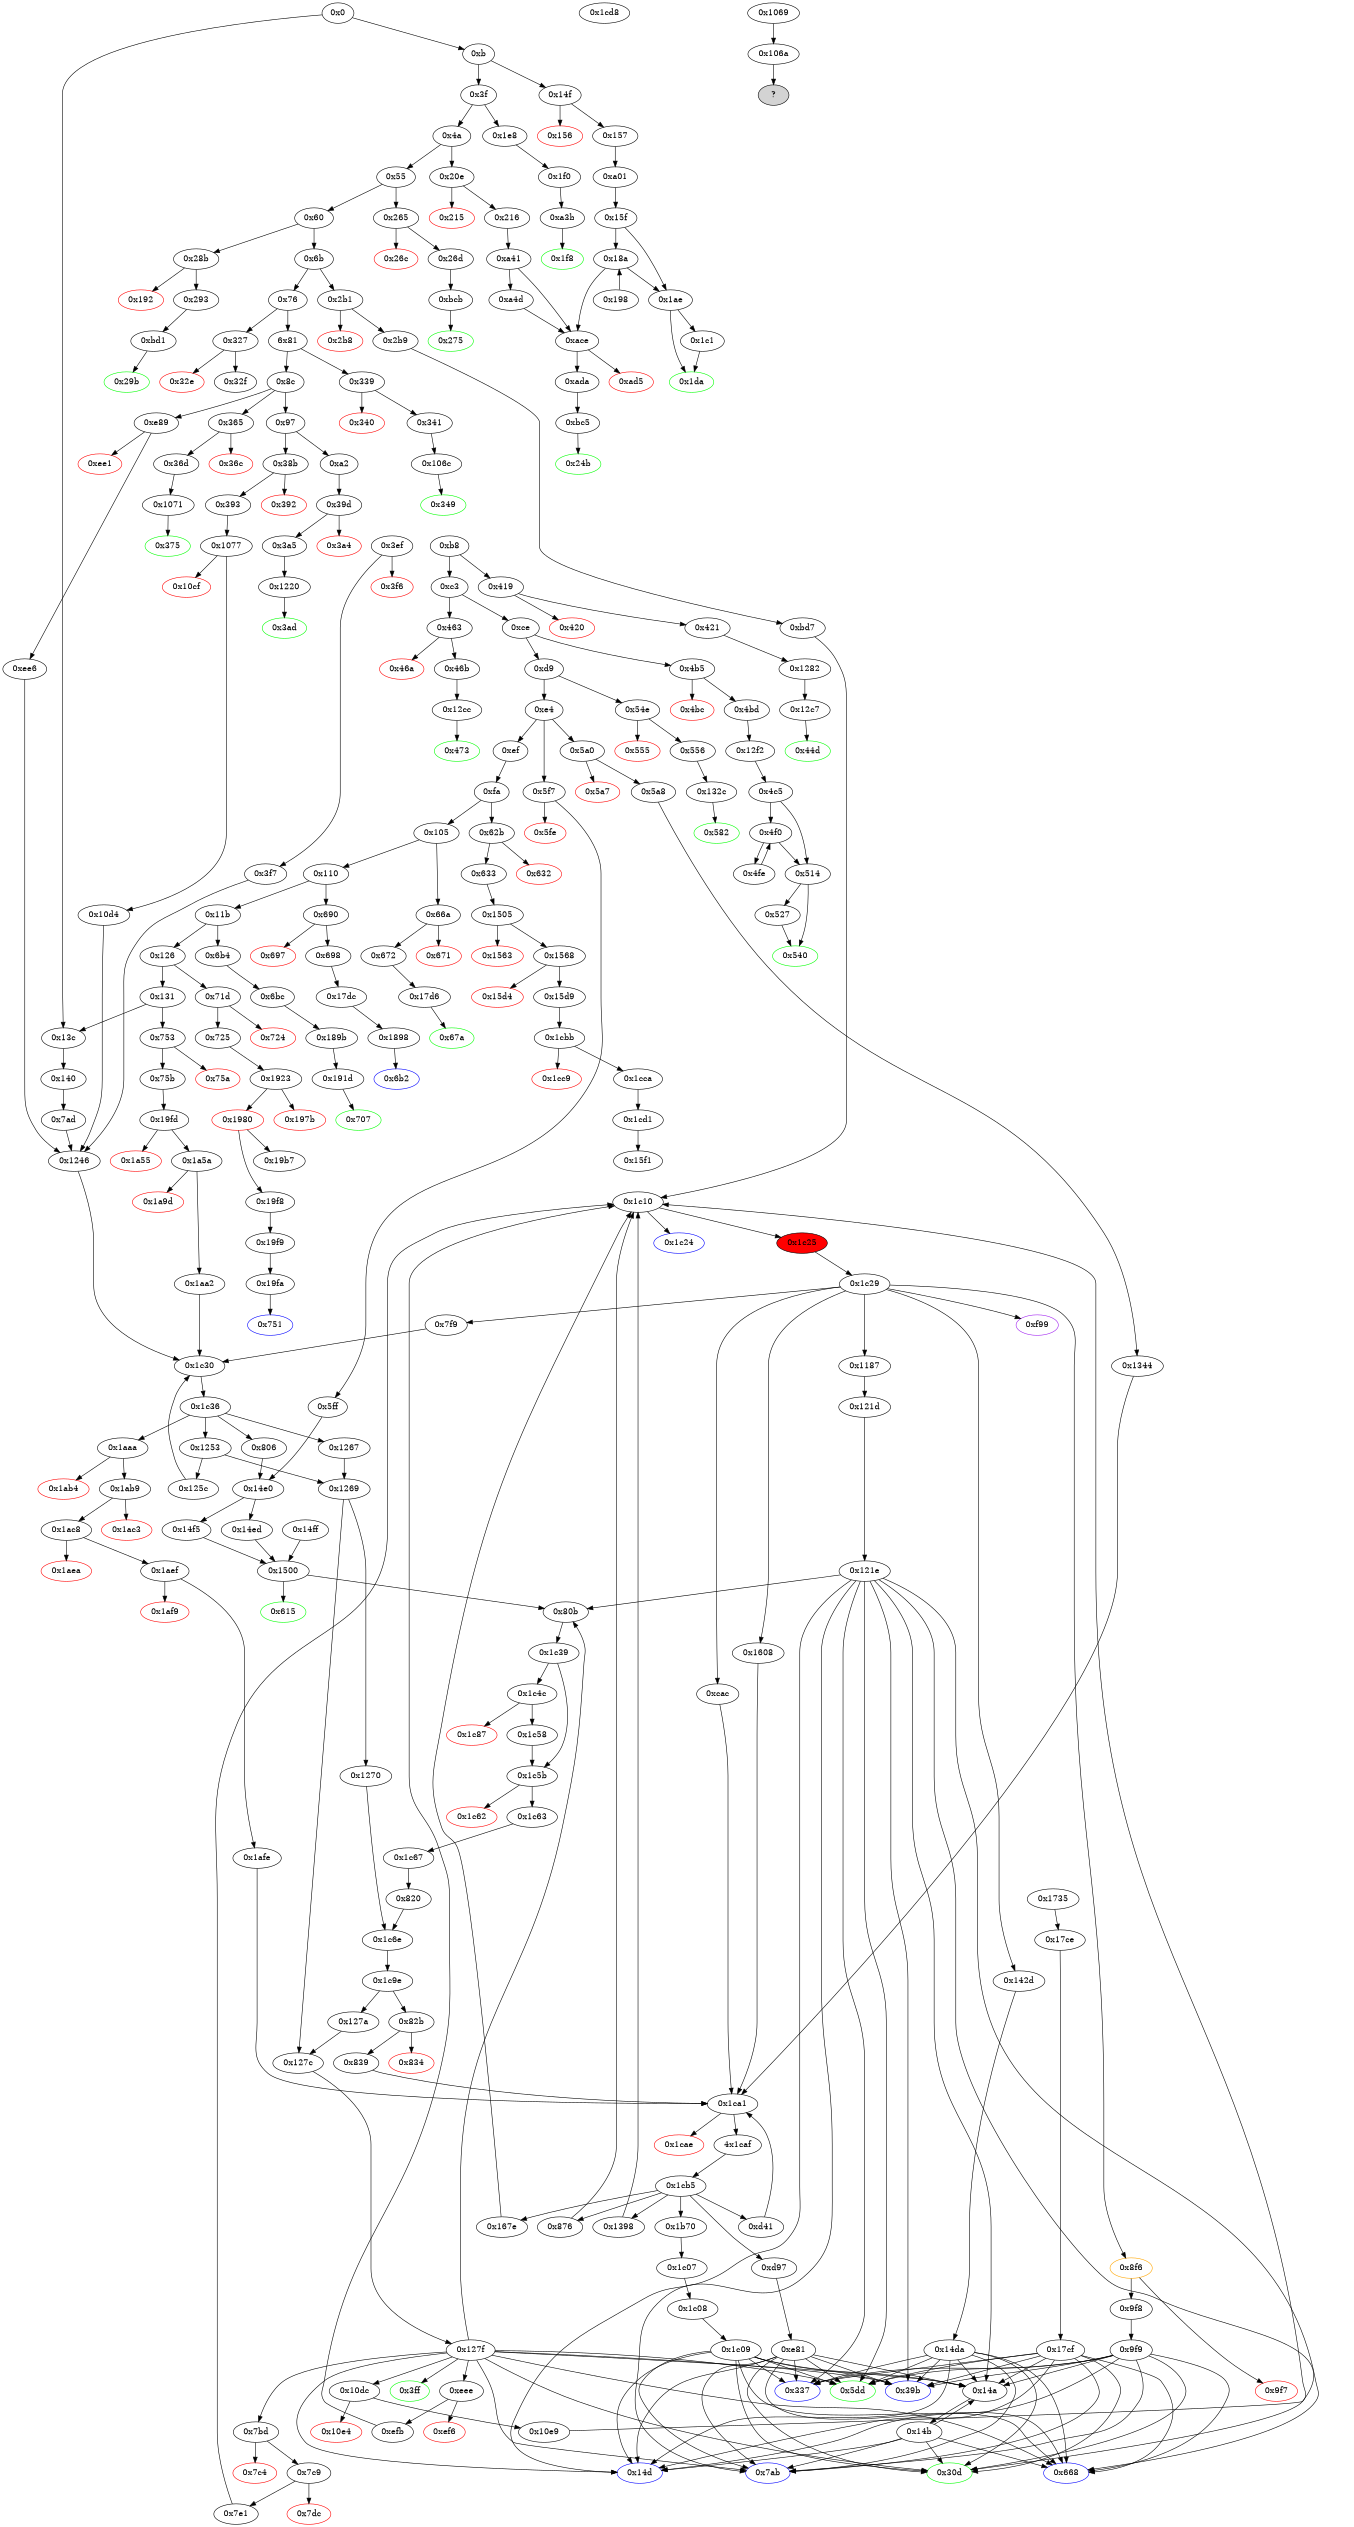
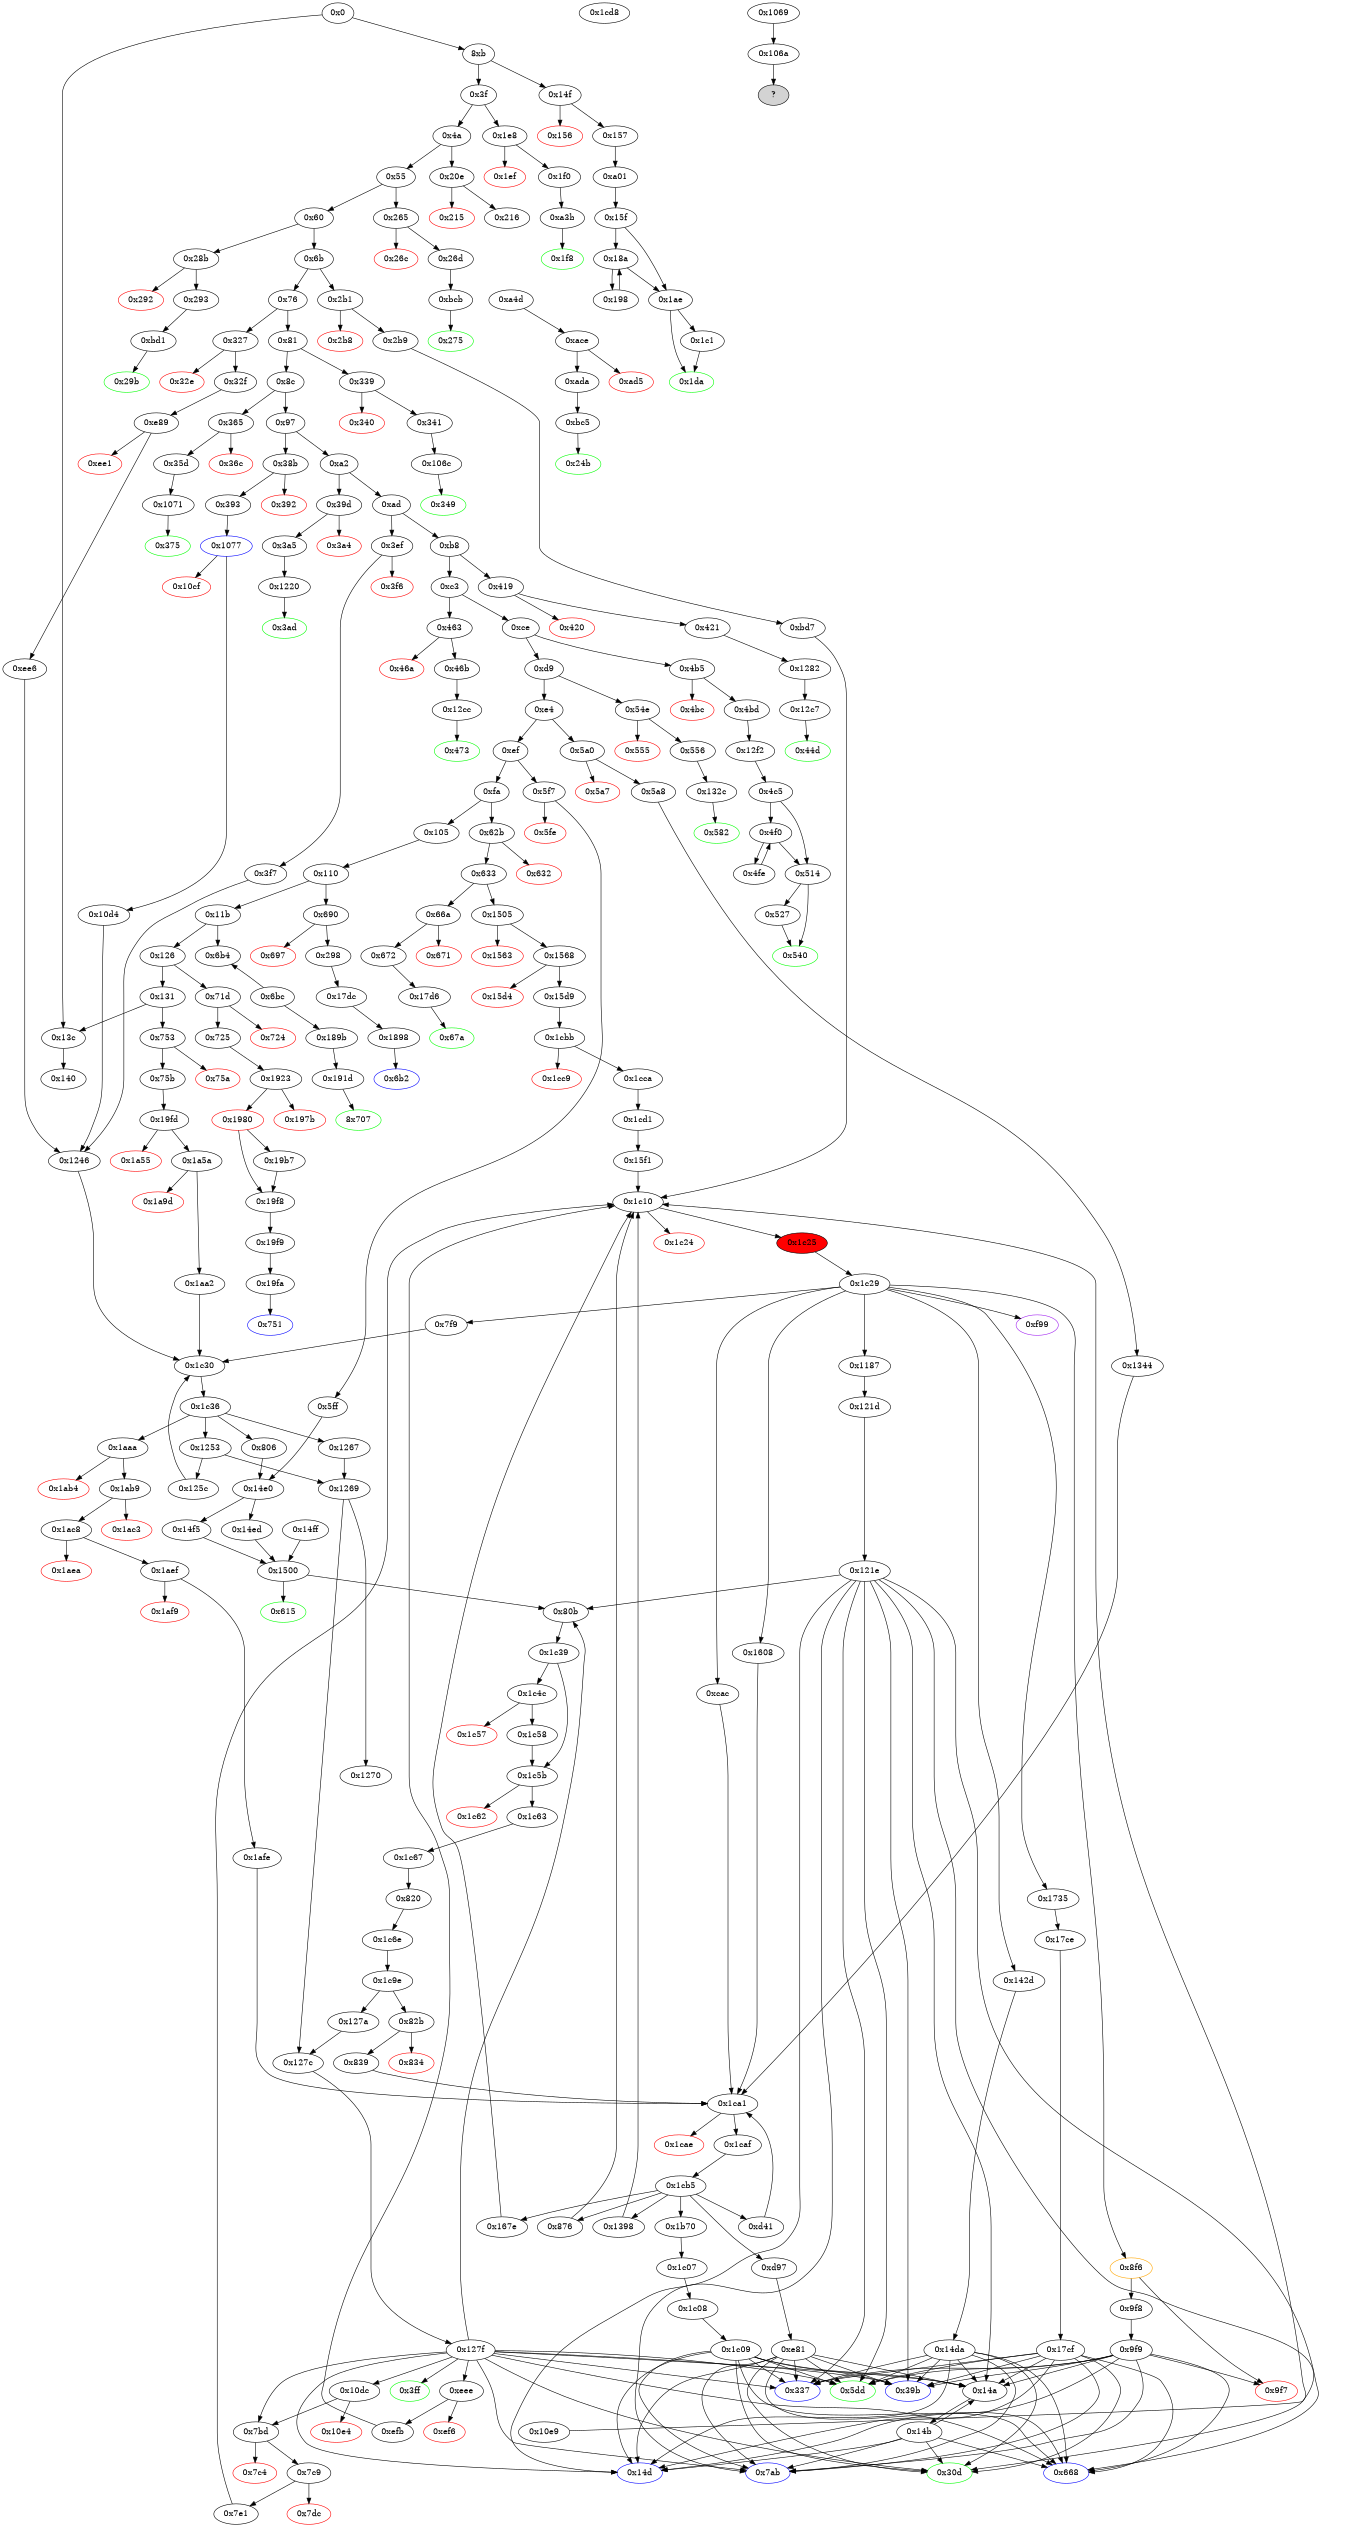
(479, 54) -> (479, 54)
none -> (505, 177)
(509, 259) -> none
(586, 294) -> (612, 277)
(141, 300) -> (141, 300)
(288, 341) -> (288, 341)
(227, 404) -> (199, 401)
(176, 464) -> (176, 464)
none -> (391, 505)
(226, 546) -> (226, 546)
(544, 748) -> (525, 769)
(437, 871) -> (463, 893)
(328, 956) -> (328, 956)
(240, 976) -> (250, 977)
(63, 1120) -> none
(358, 1120) -> (358, 1120)
none -> (275, 1179)
none -> (638, 1179)
(679, 1243) -> (679, 1243)
none -> (1052, 1543)
(472, 1735) -> (472, 1735)
(373, 1856) -> none
(738, 2145) -> (738, 2145)
none -> (632, 2370)
(444, 2414) -> (307, 2411)
(1115, 2438) -> (1226, 2375)
